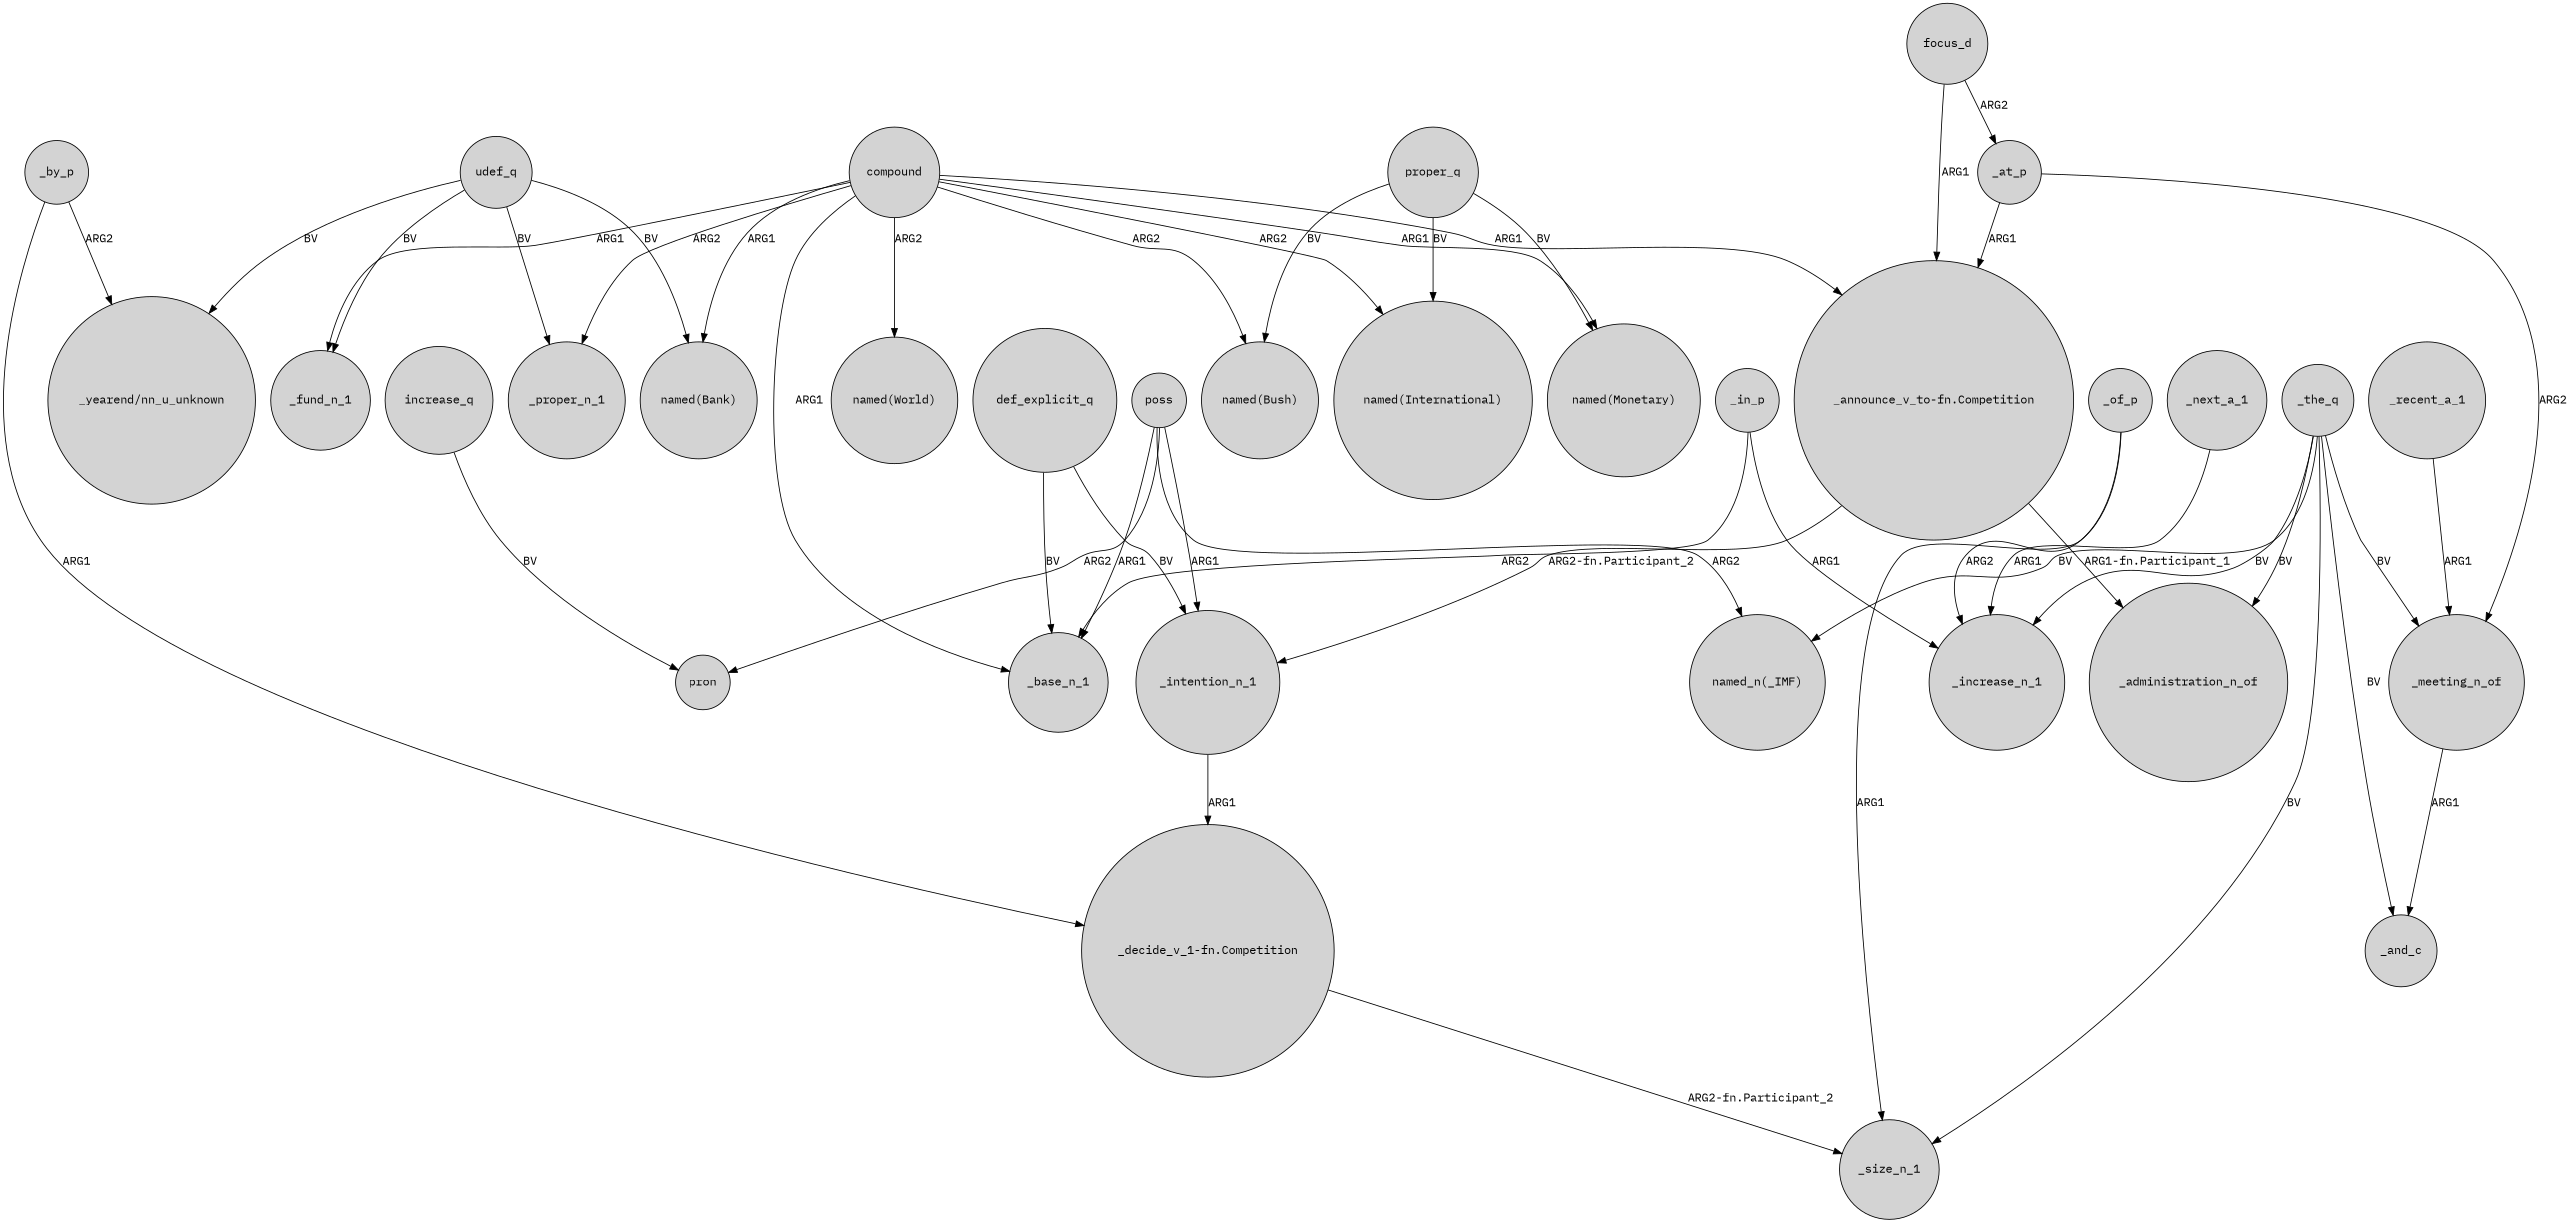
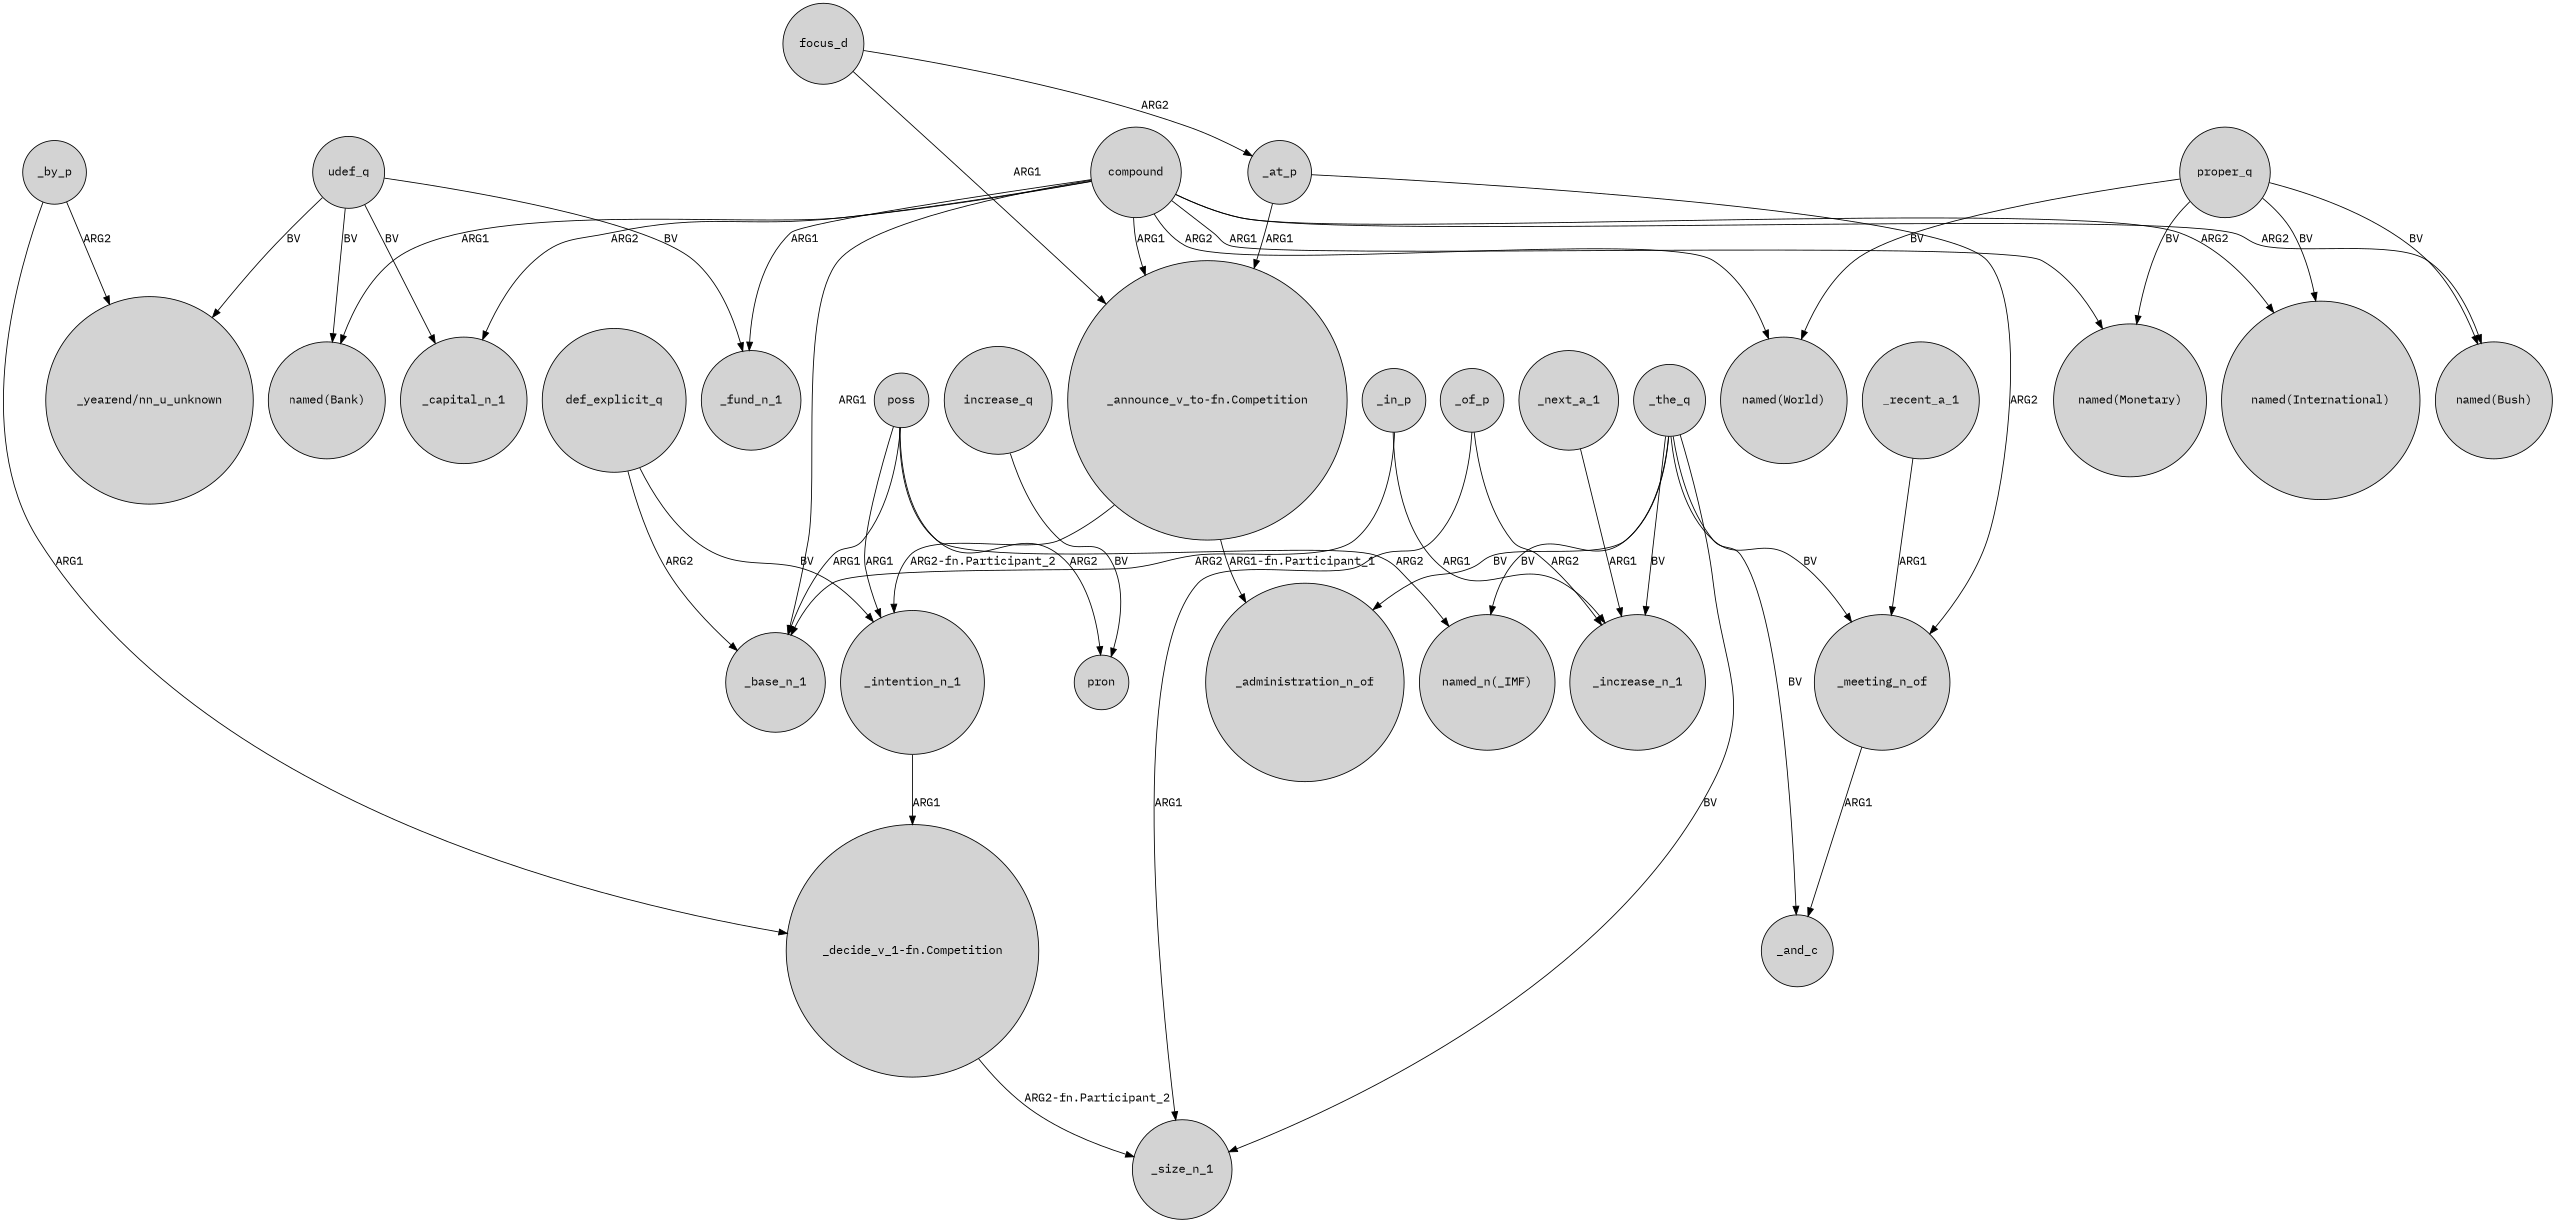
none -> (1992, 212)
(567, 400) -> (464, 400)
(1053, 562) -> (680, 562)
